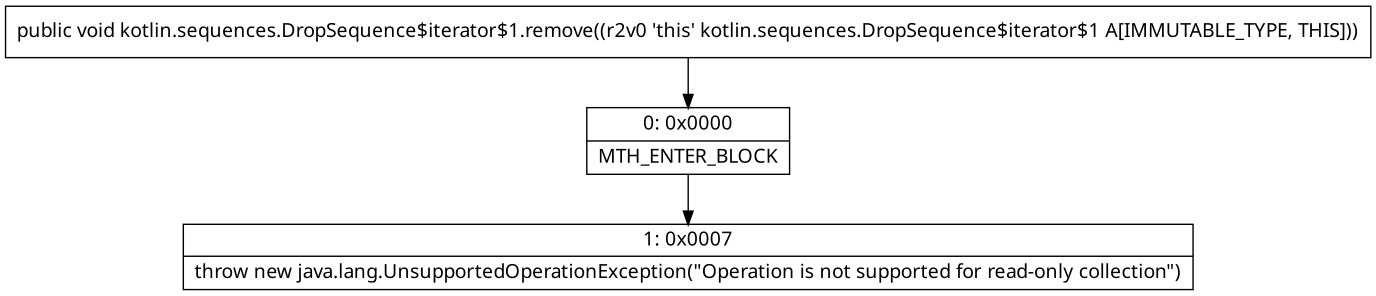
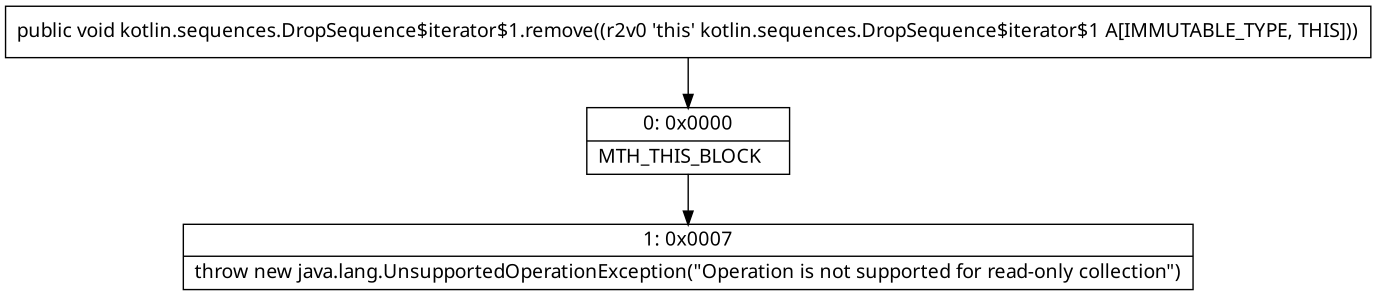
(688, 157) -> (680, 157)
